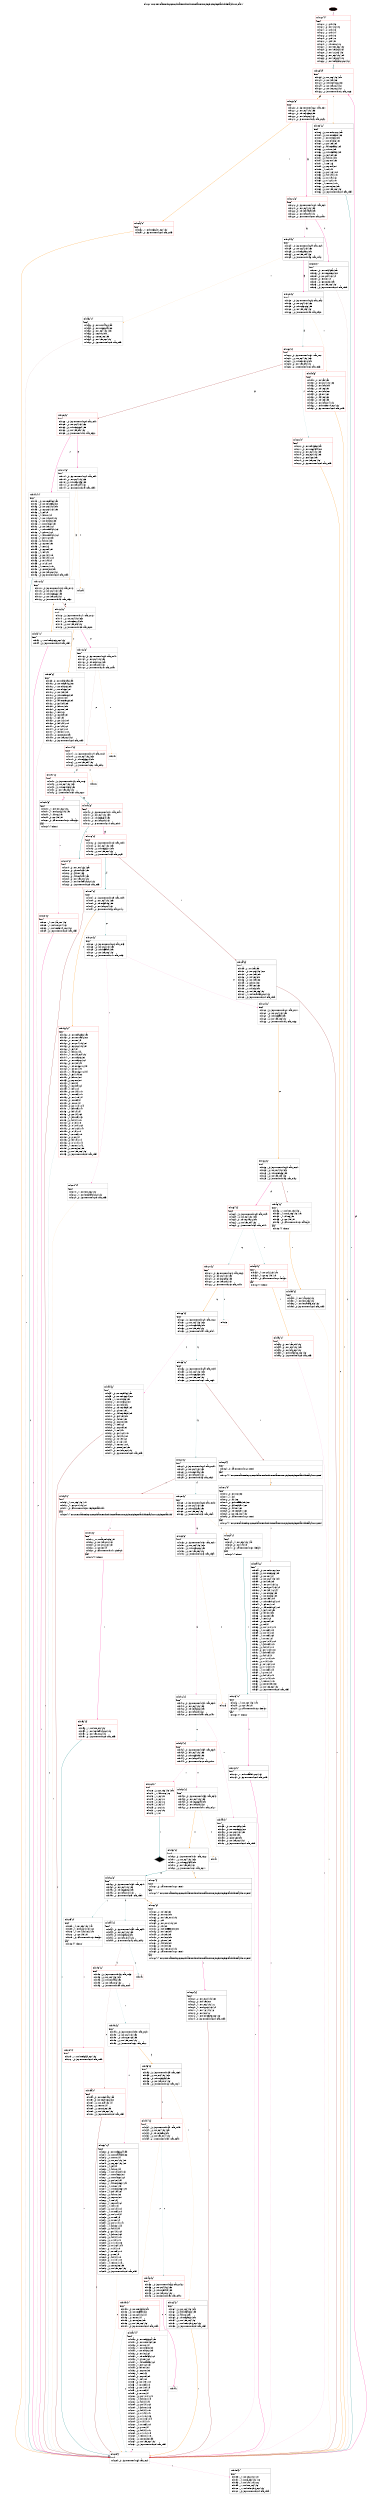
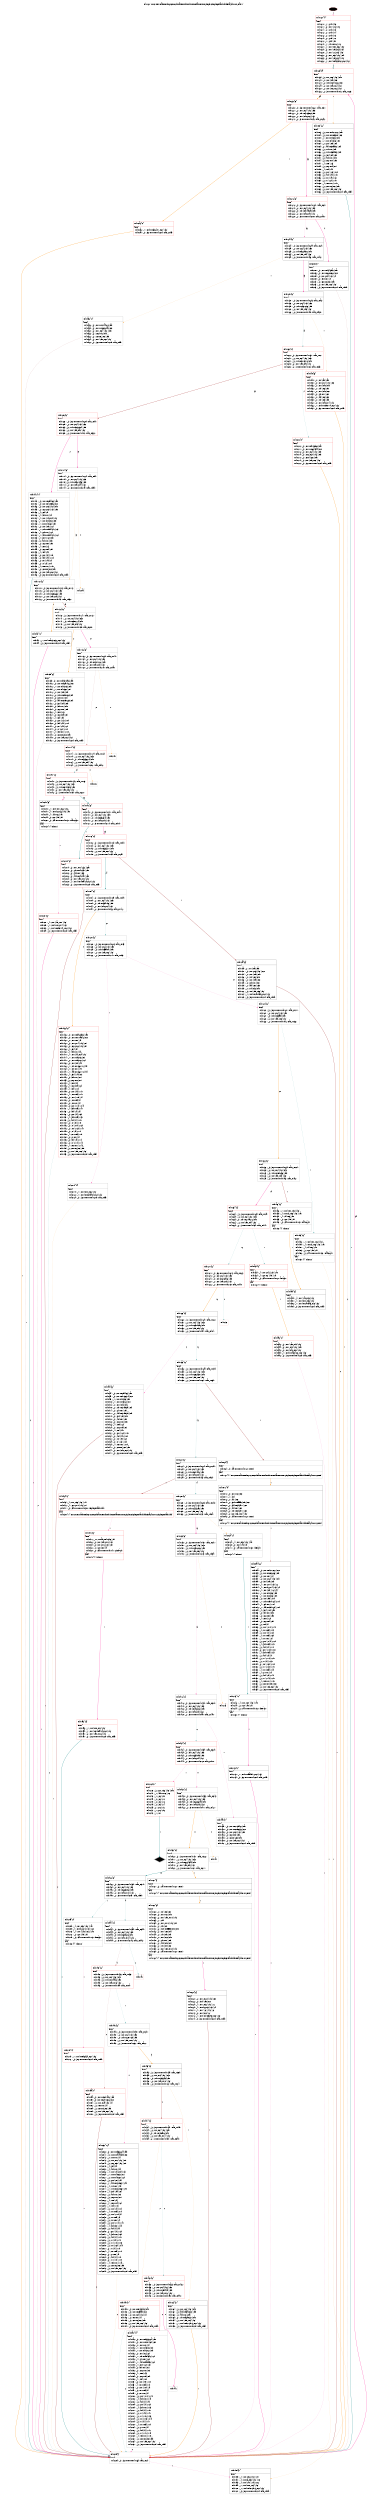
none -> (314, 1248)
(147, 1901) -> (200, 1899)
